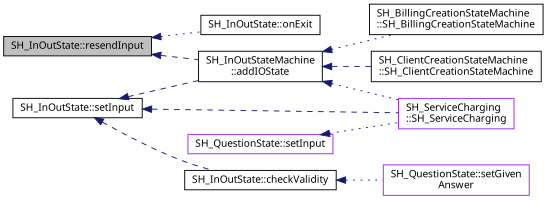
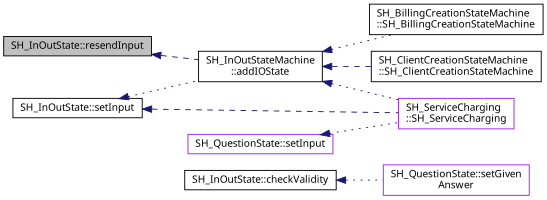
(260, 25) -> none
(163, 89) -> (163, 89)
(157, 150) -> none
